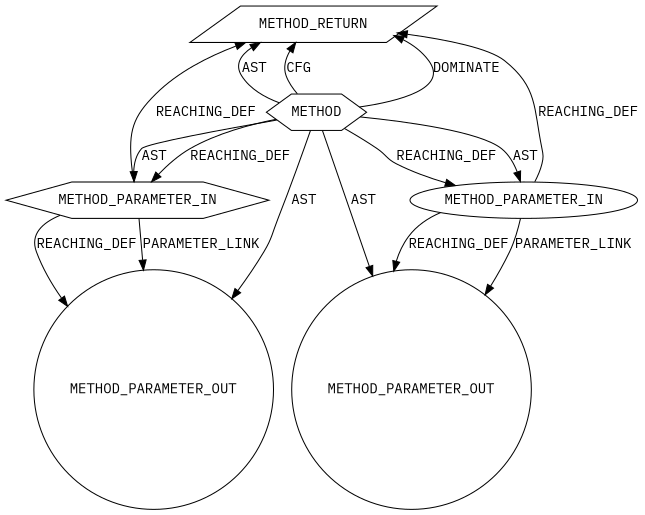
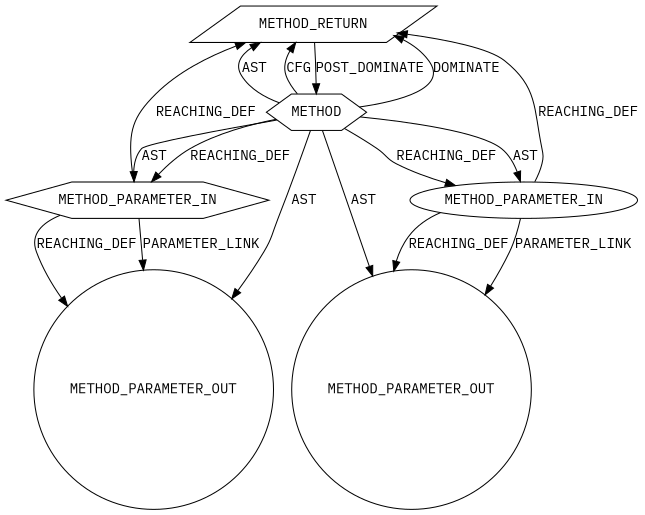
none -> (316, 63)
